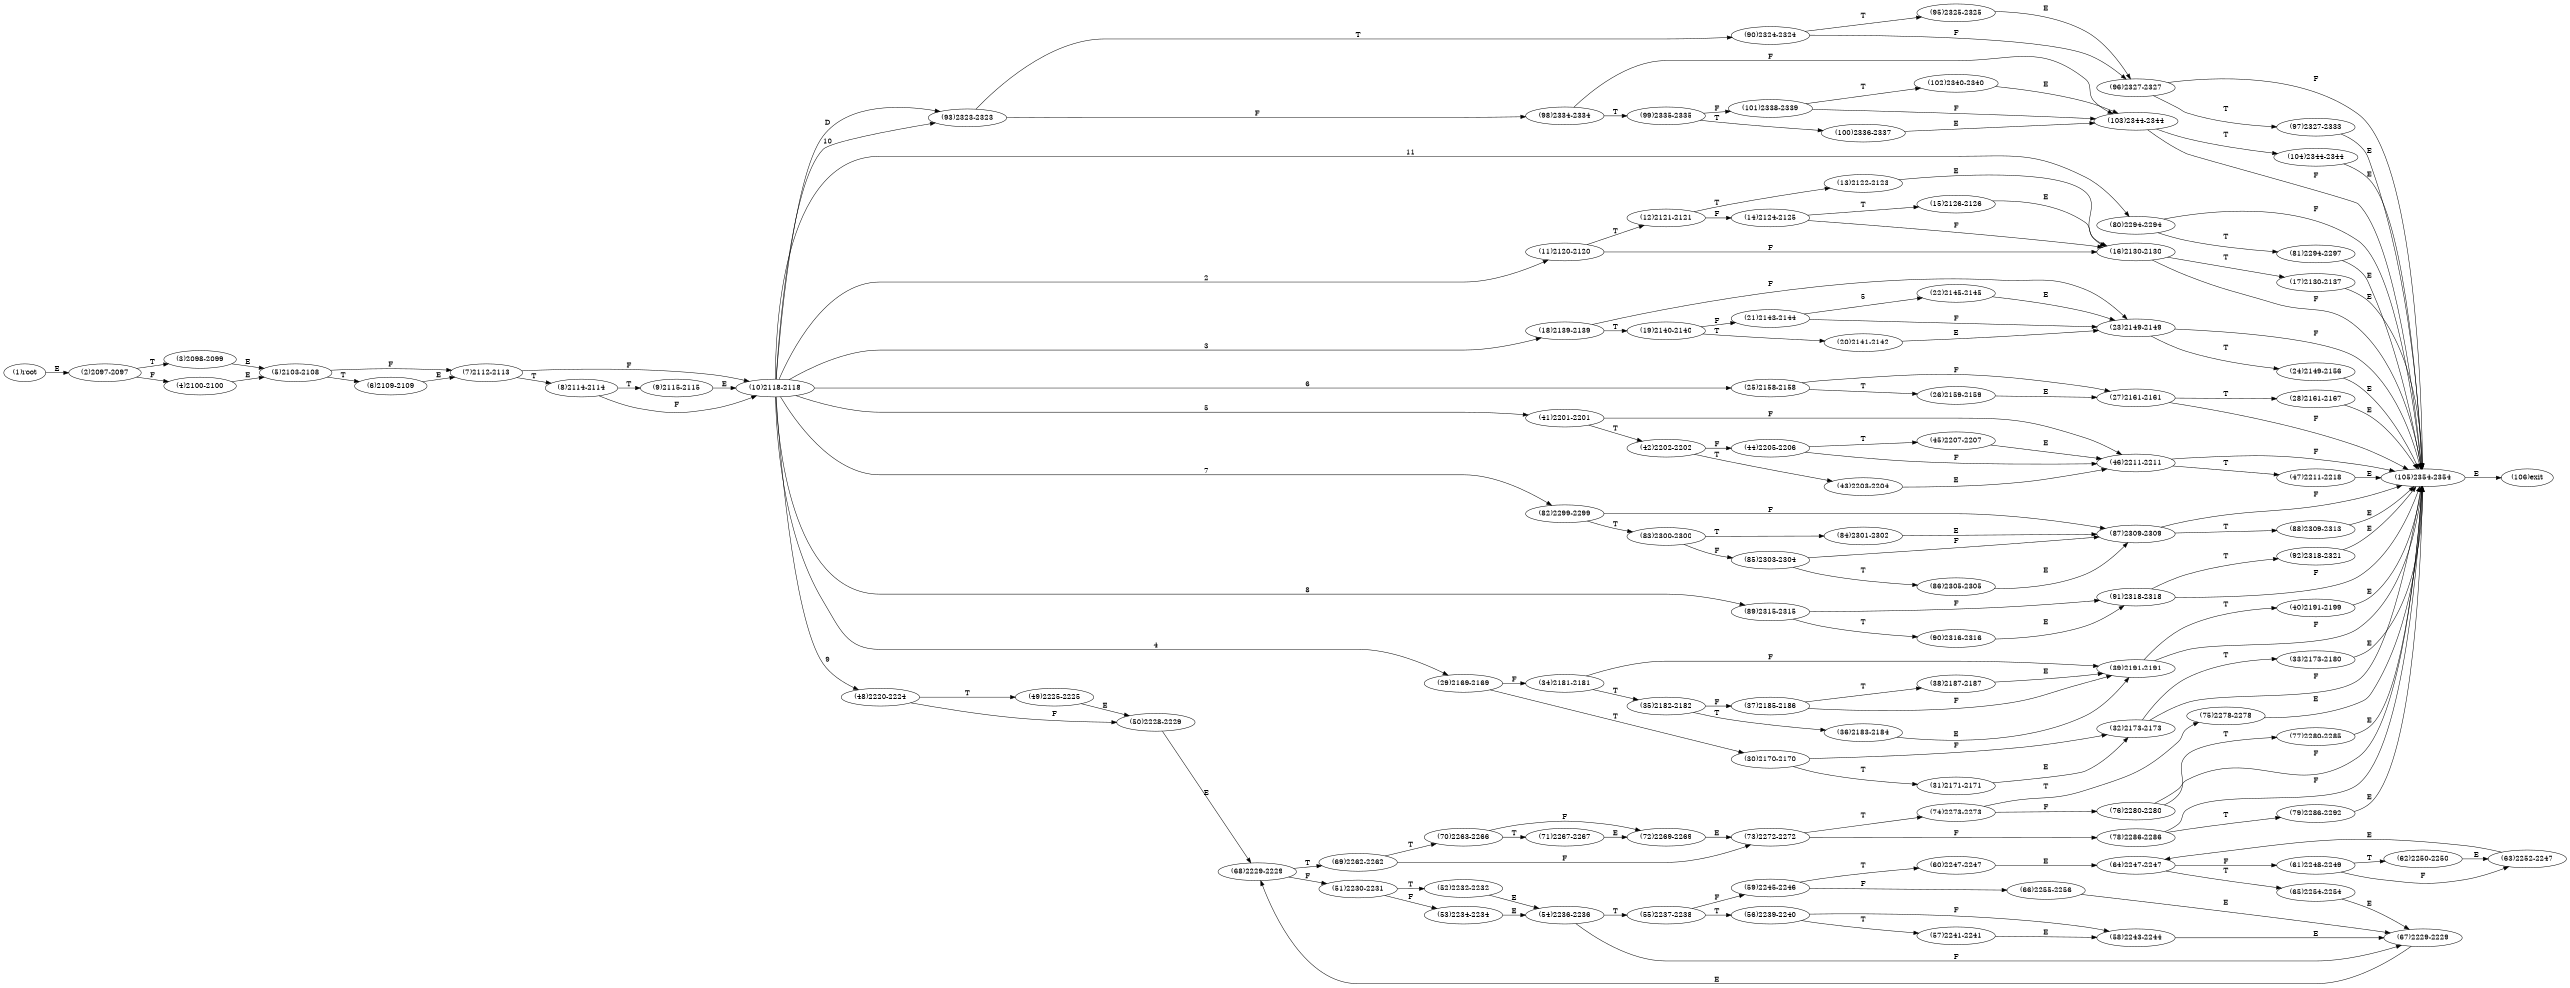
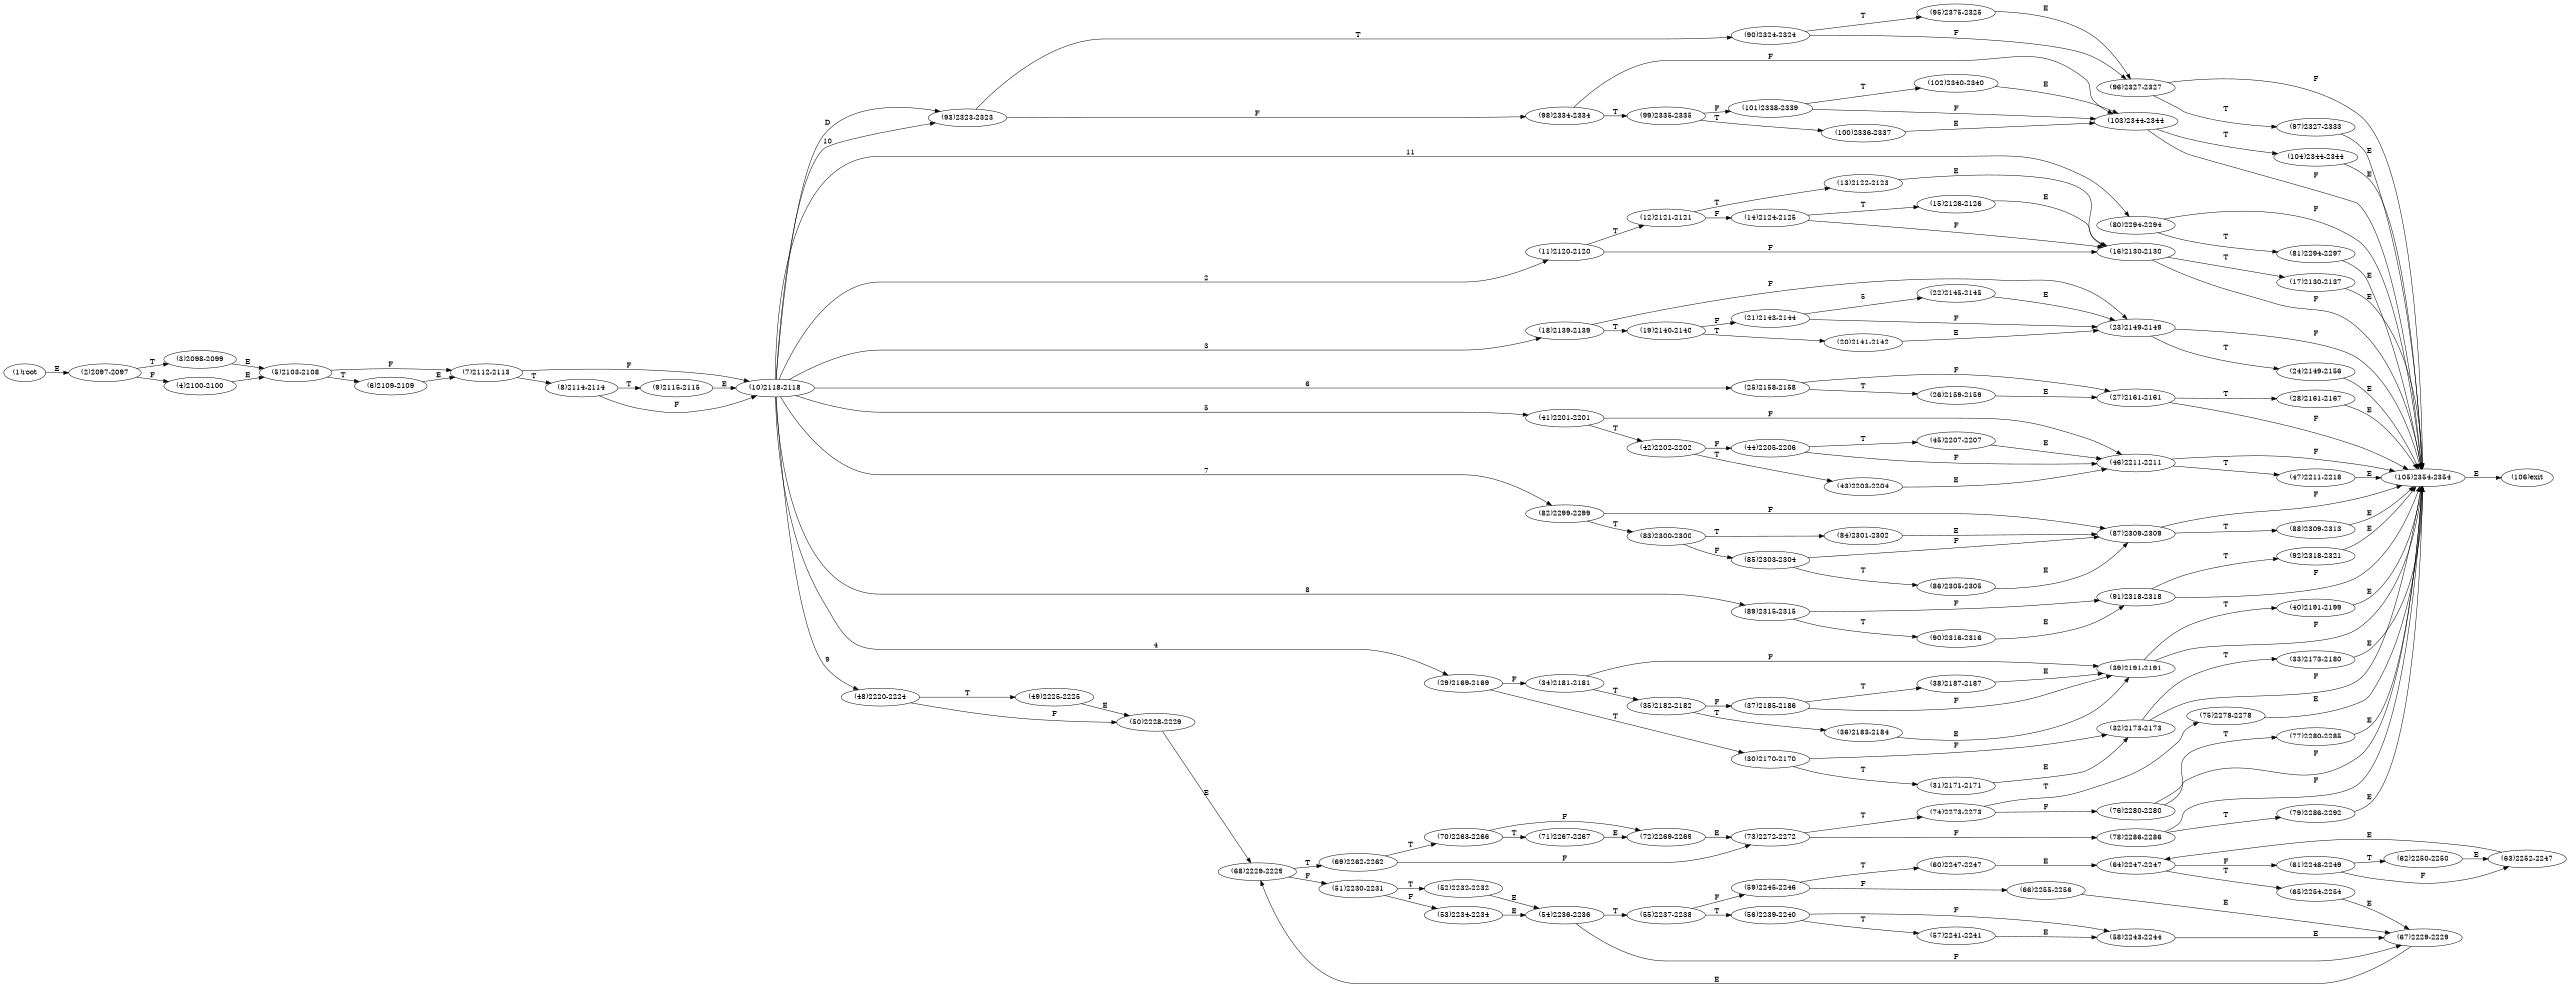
(1956, 13) -> (1956, 13)
